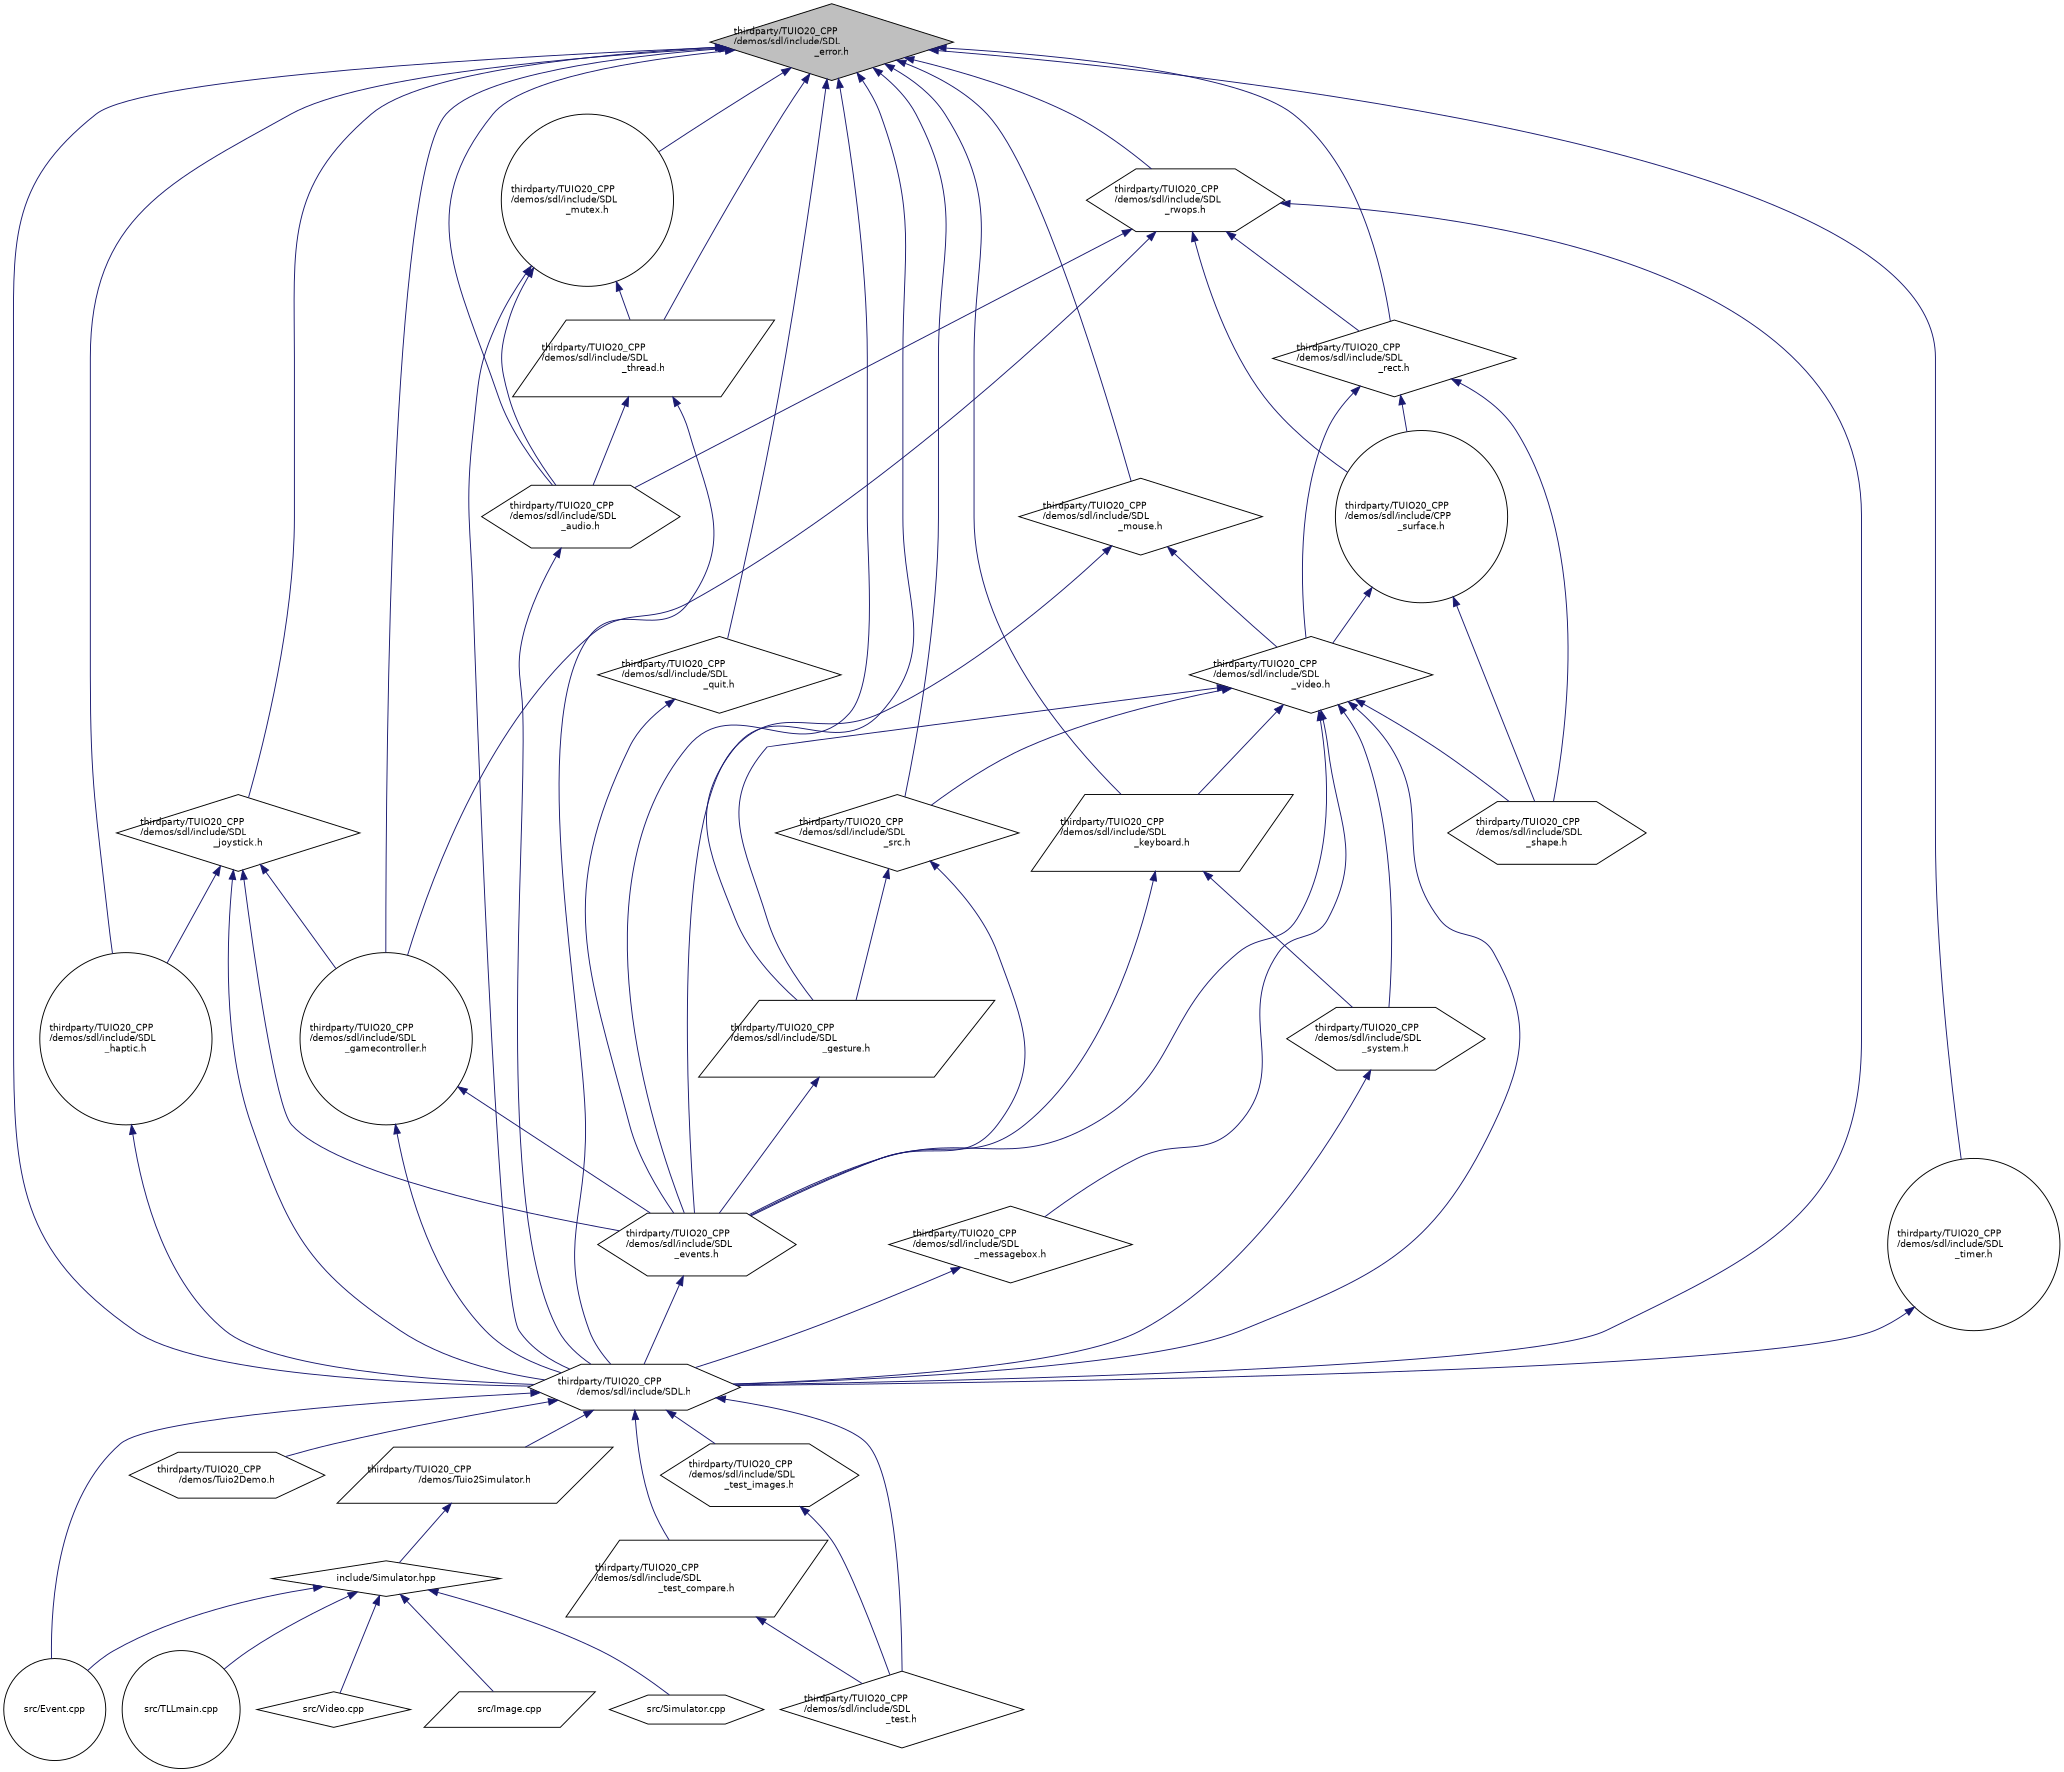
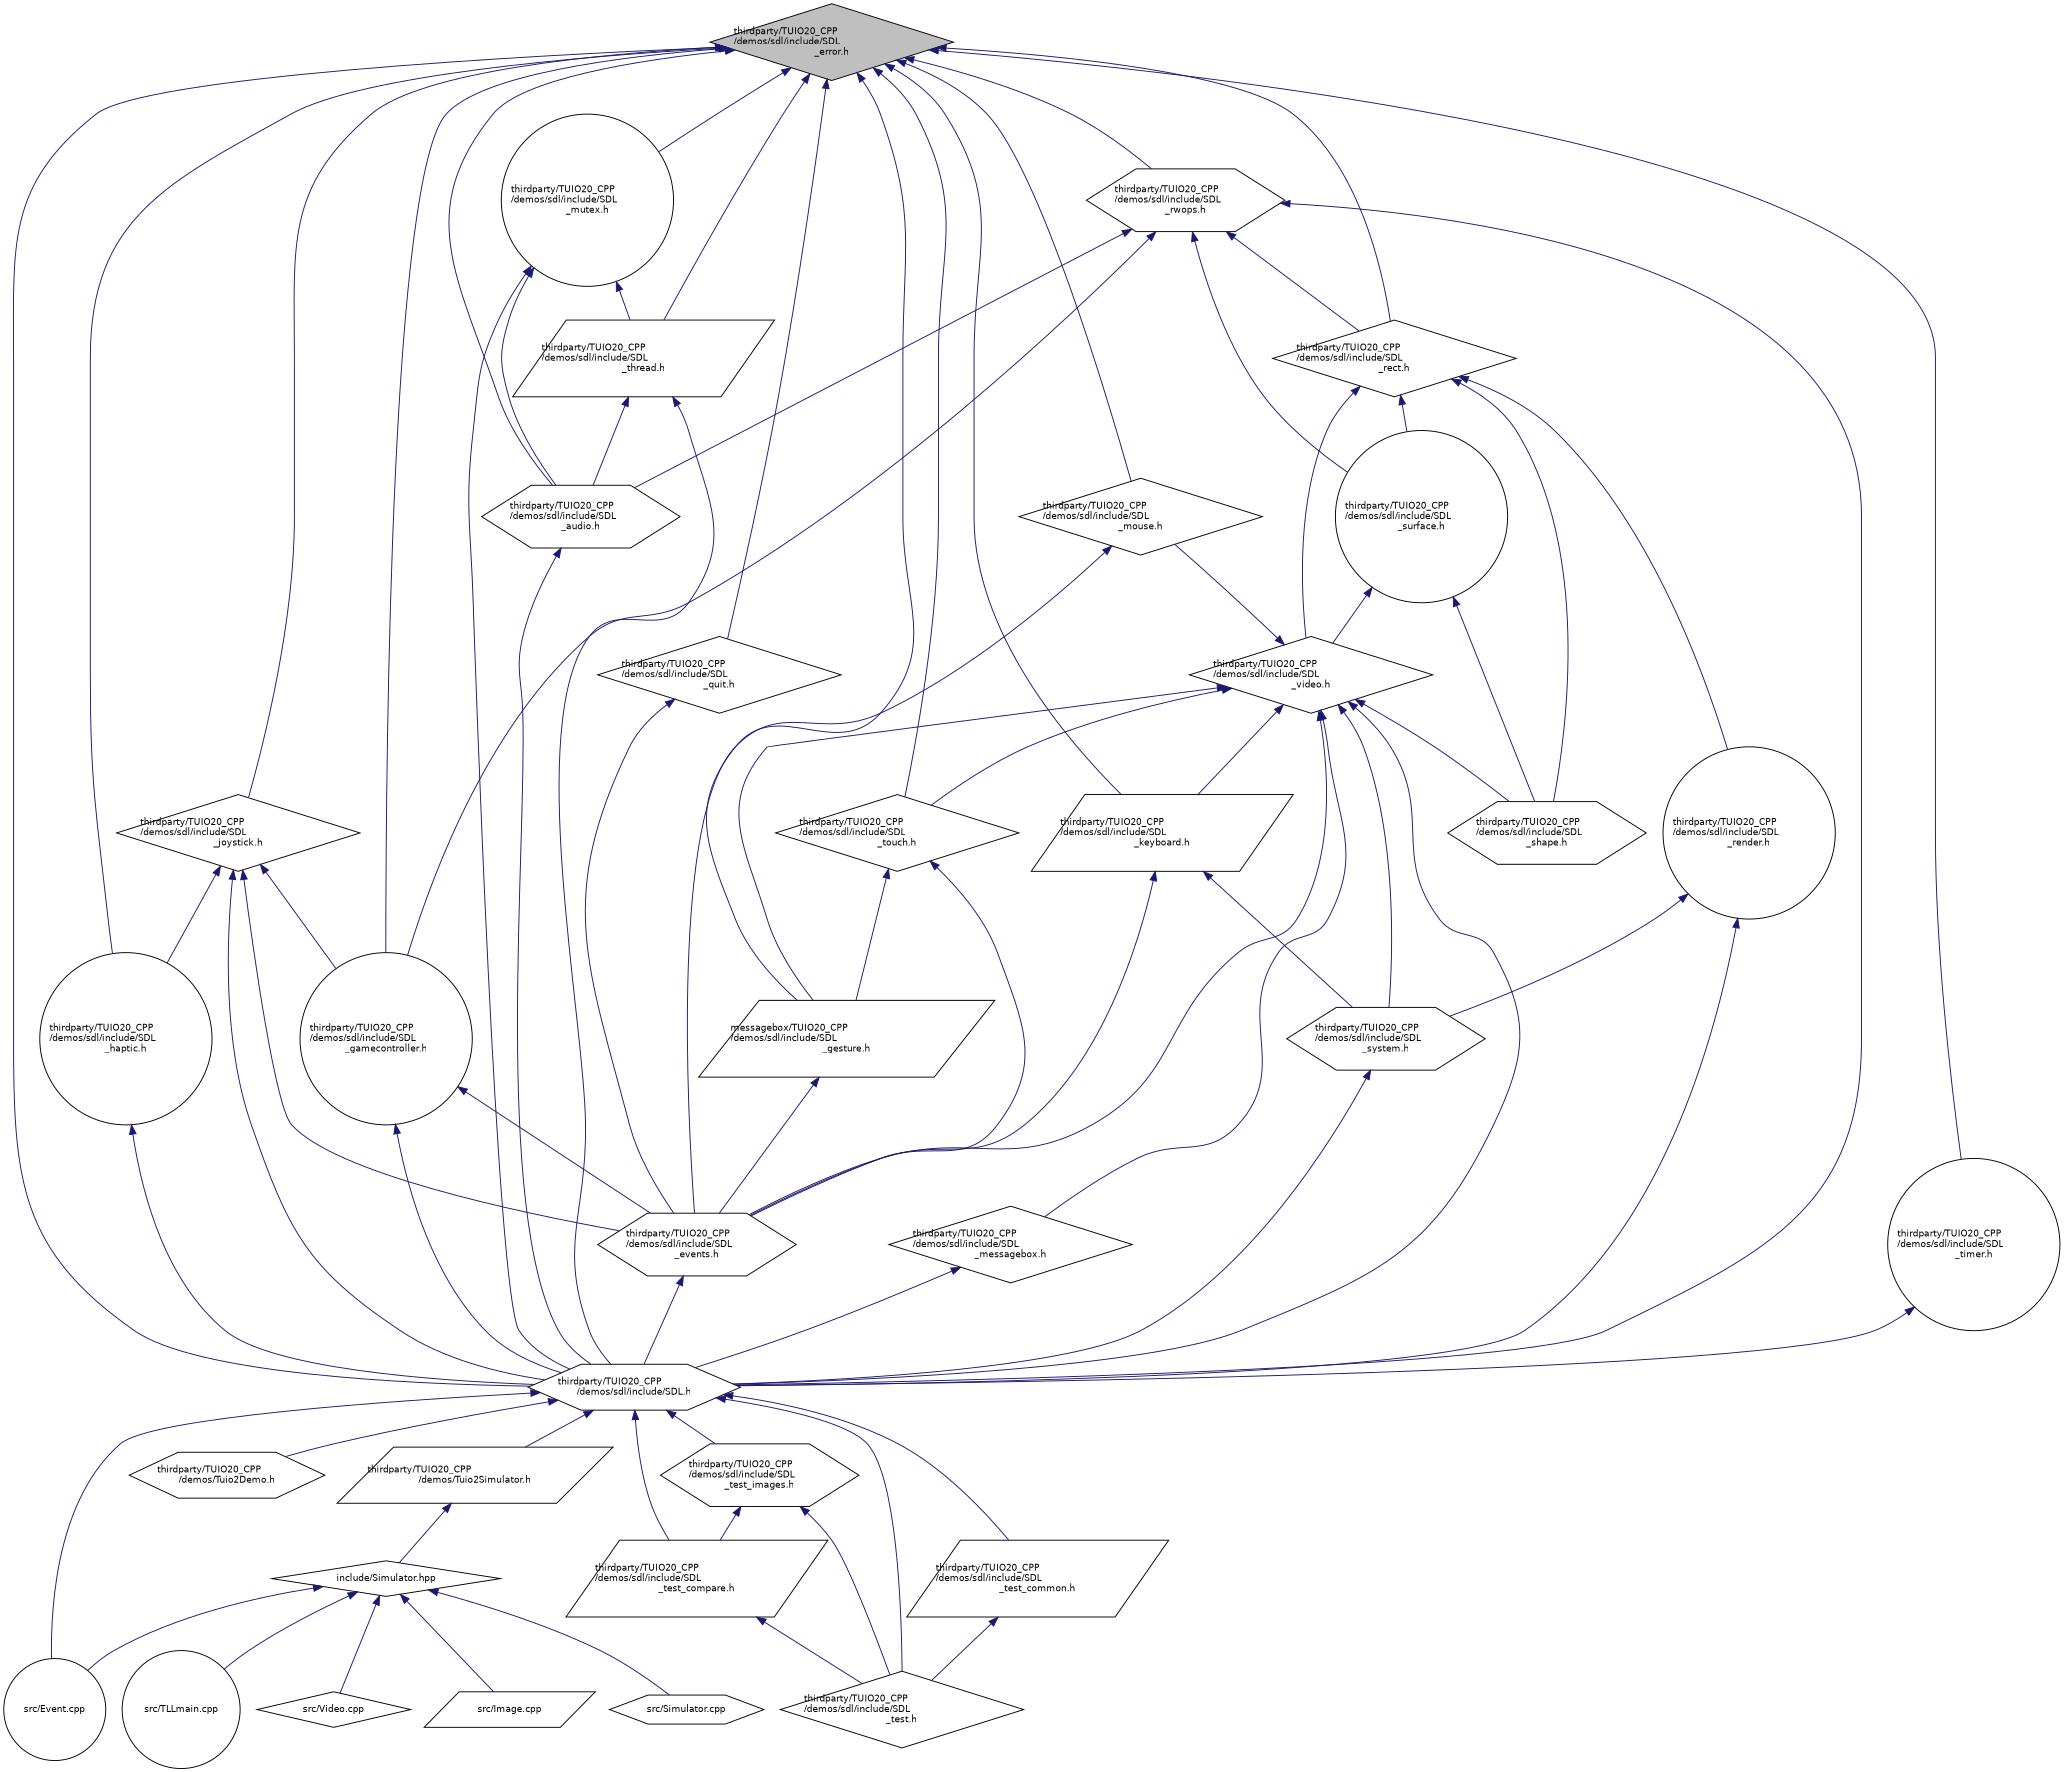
(1421, 517) -> (1421, 517)
(1225, 601) -> (1227, 591)
(858, 698) -> none
(897, 833) -> (897, 833)
none -> (1749, 833)
(847, 1039) -> (847, 1039)
none -> (728, 1527)
none -> (1038, 1579)
